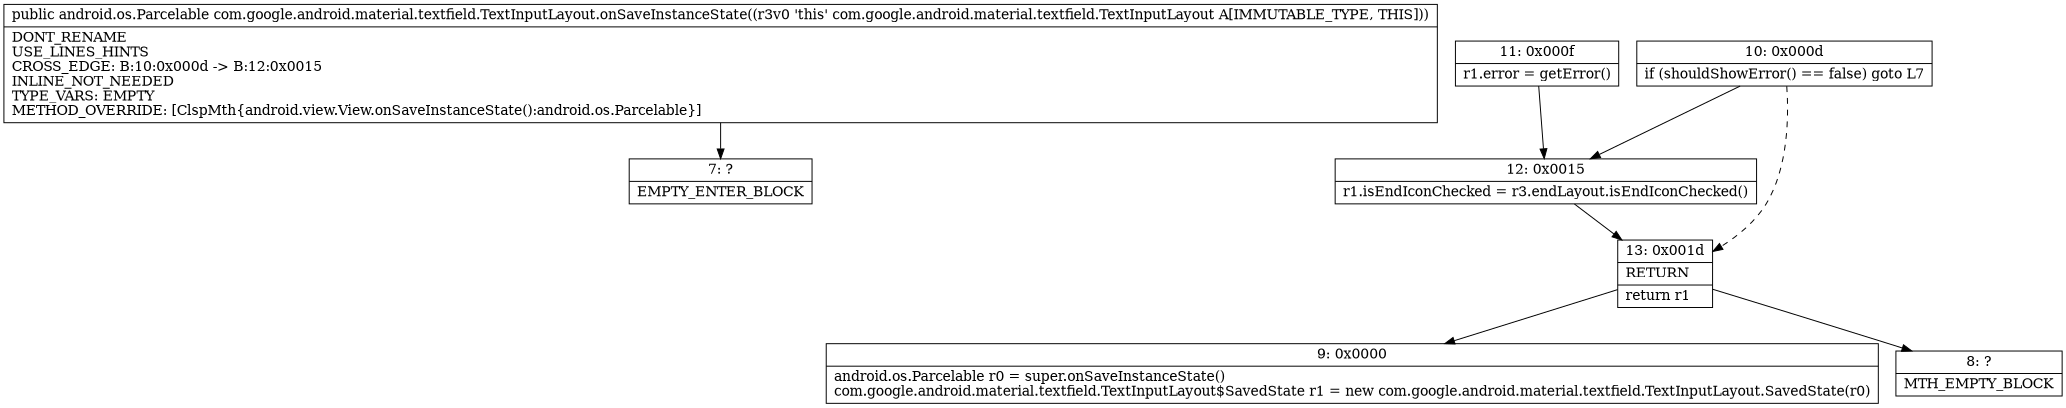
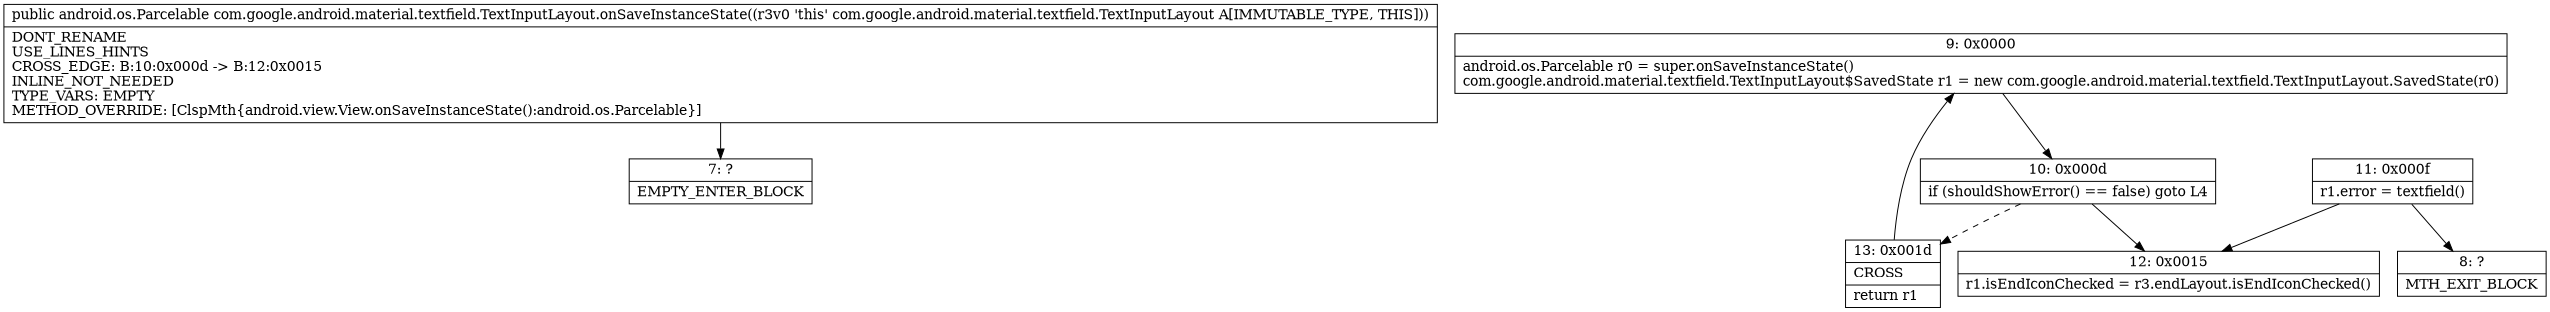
(1537, 74) -> (2393, 192)
(1784, 74) -> (2068, 192)
none -> (2024, 122)
(1594, 219) -> none
(1657, 273) -> (1879, 273)
(1808, 318) -> (2429, 224)
(1979, 384) -> (2472, 285)
